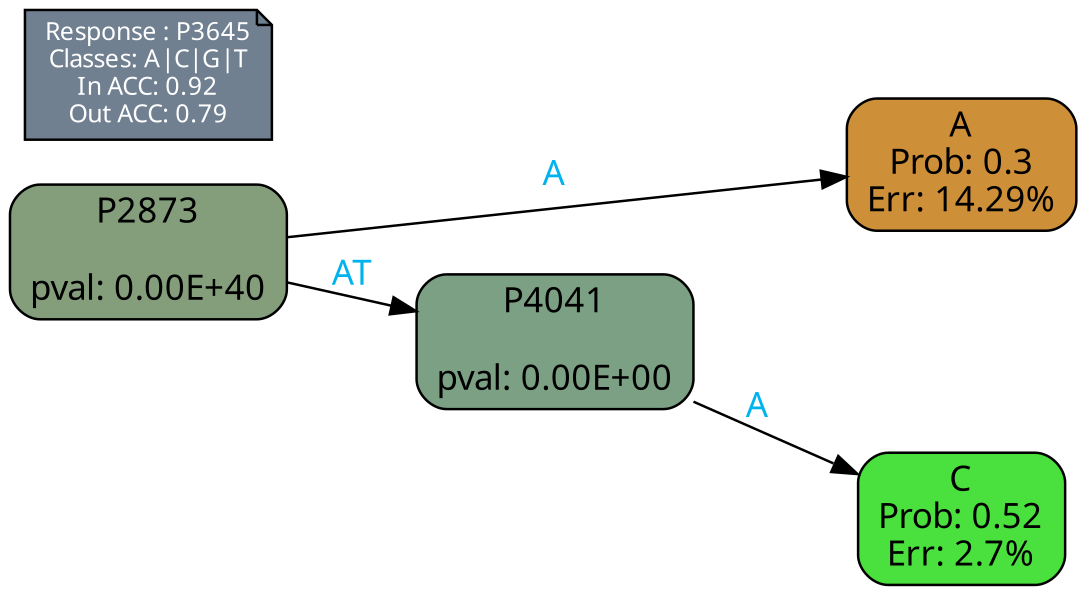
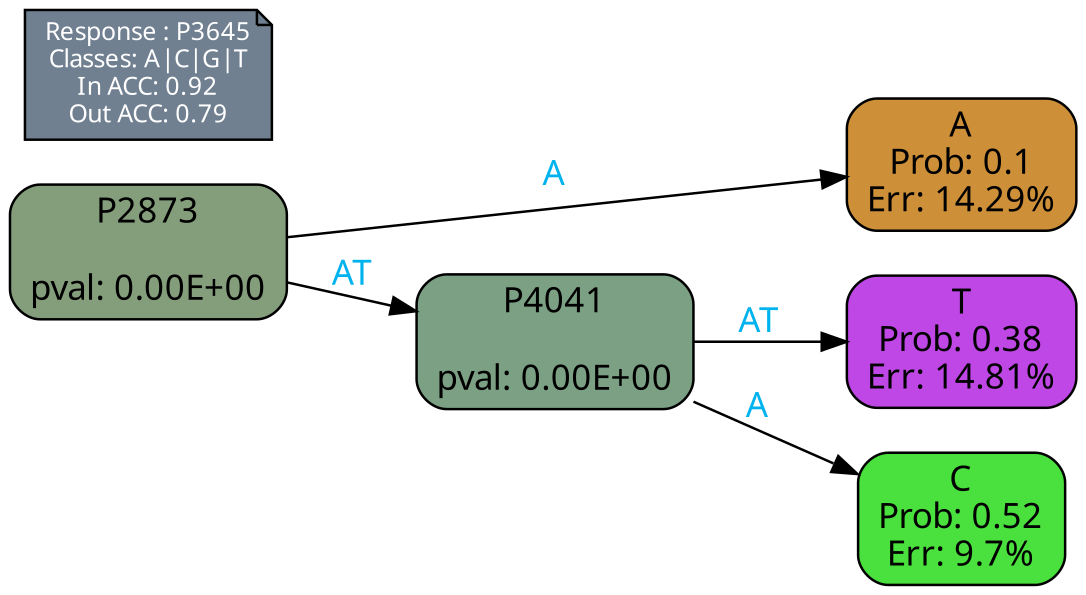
(962, 165) -> (962, 165)
(148, 252) -> (148, 252)
none -> (962, 342)
(962, 519) -> (962, 519)
